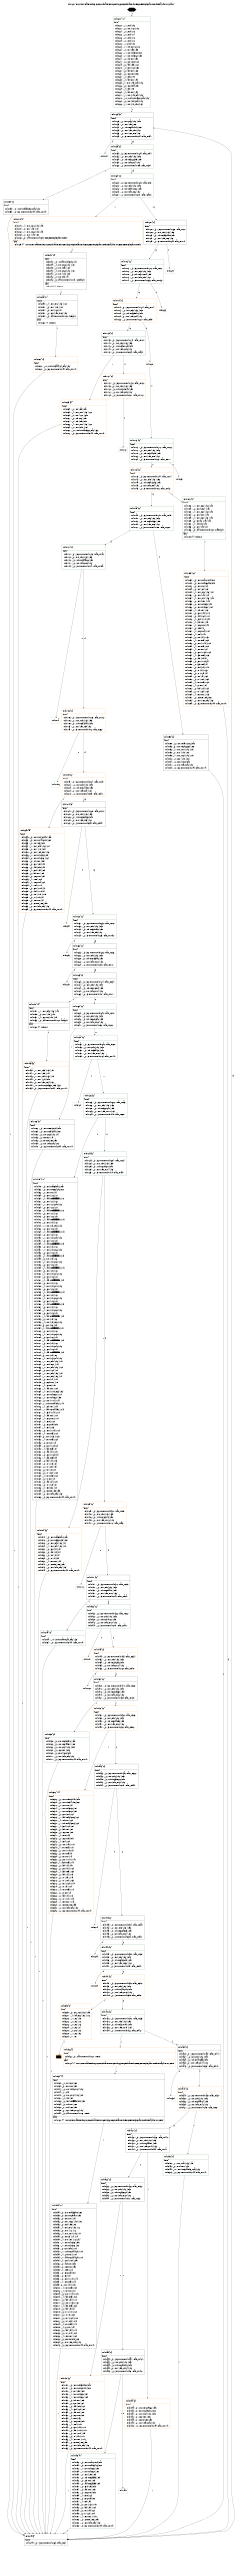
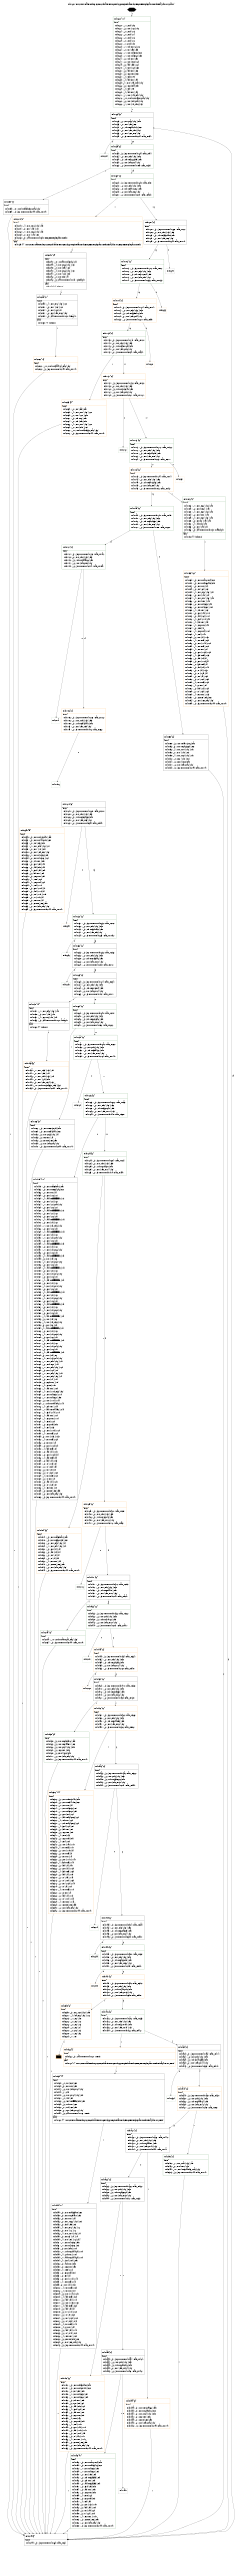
(150, 402) -> (137, 418)
(84, 785) -> none
